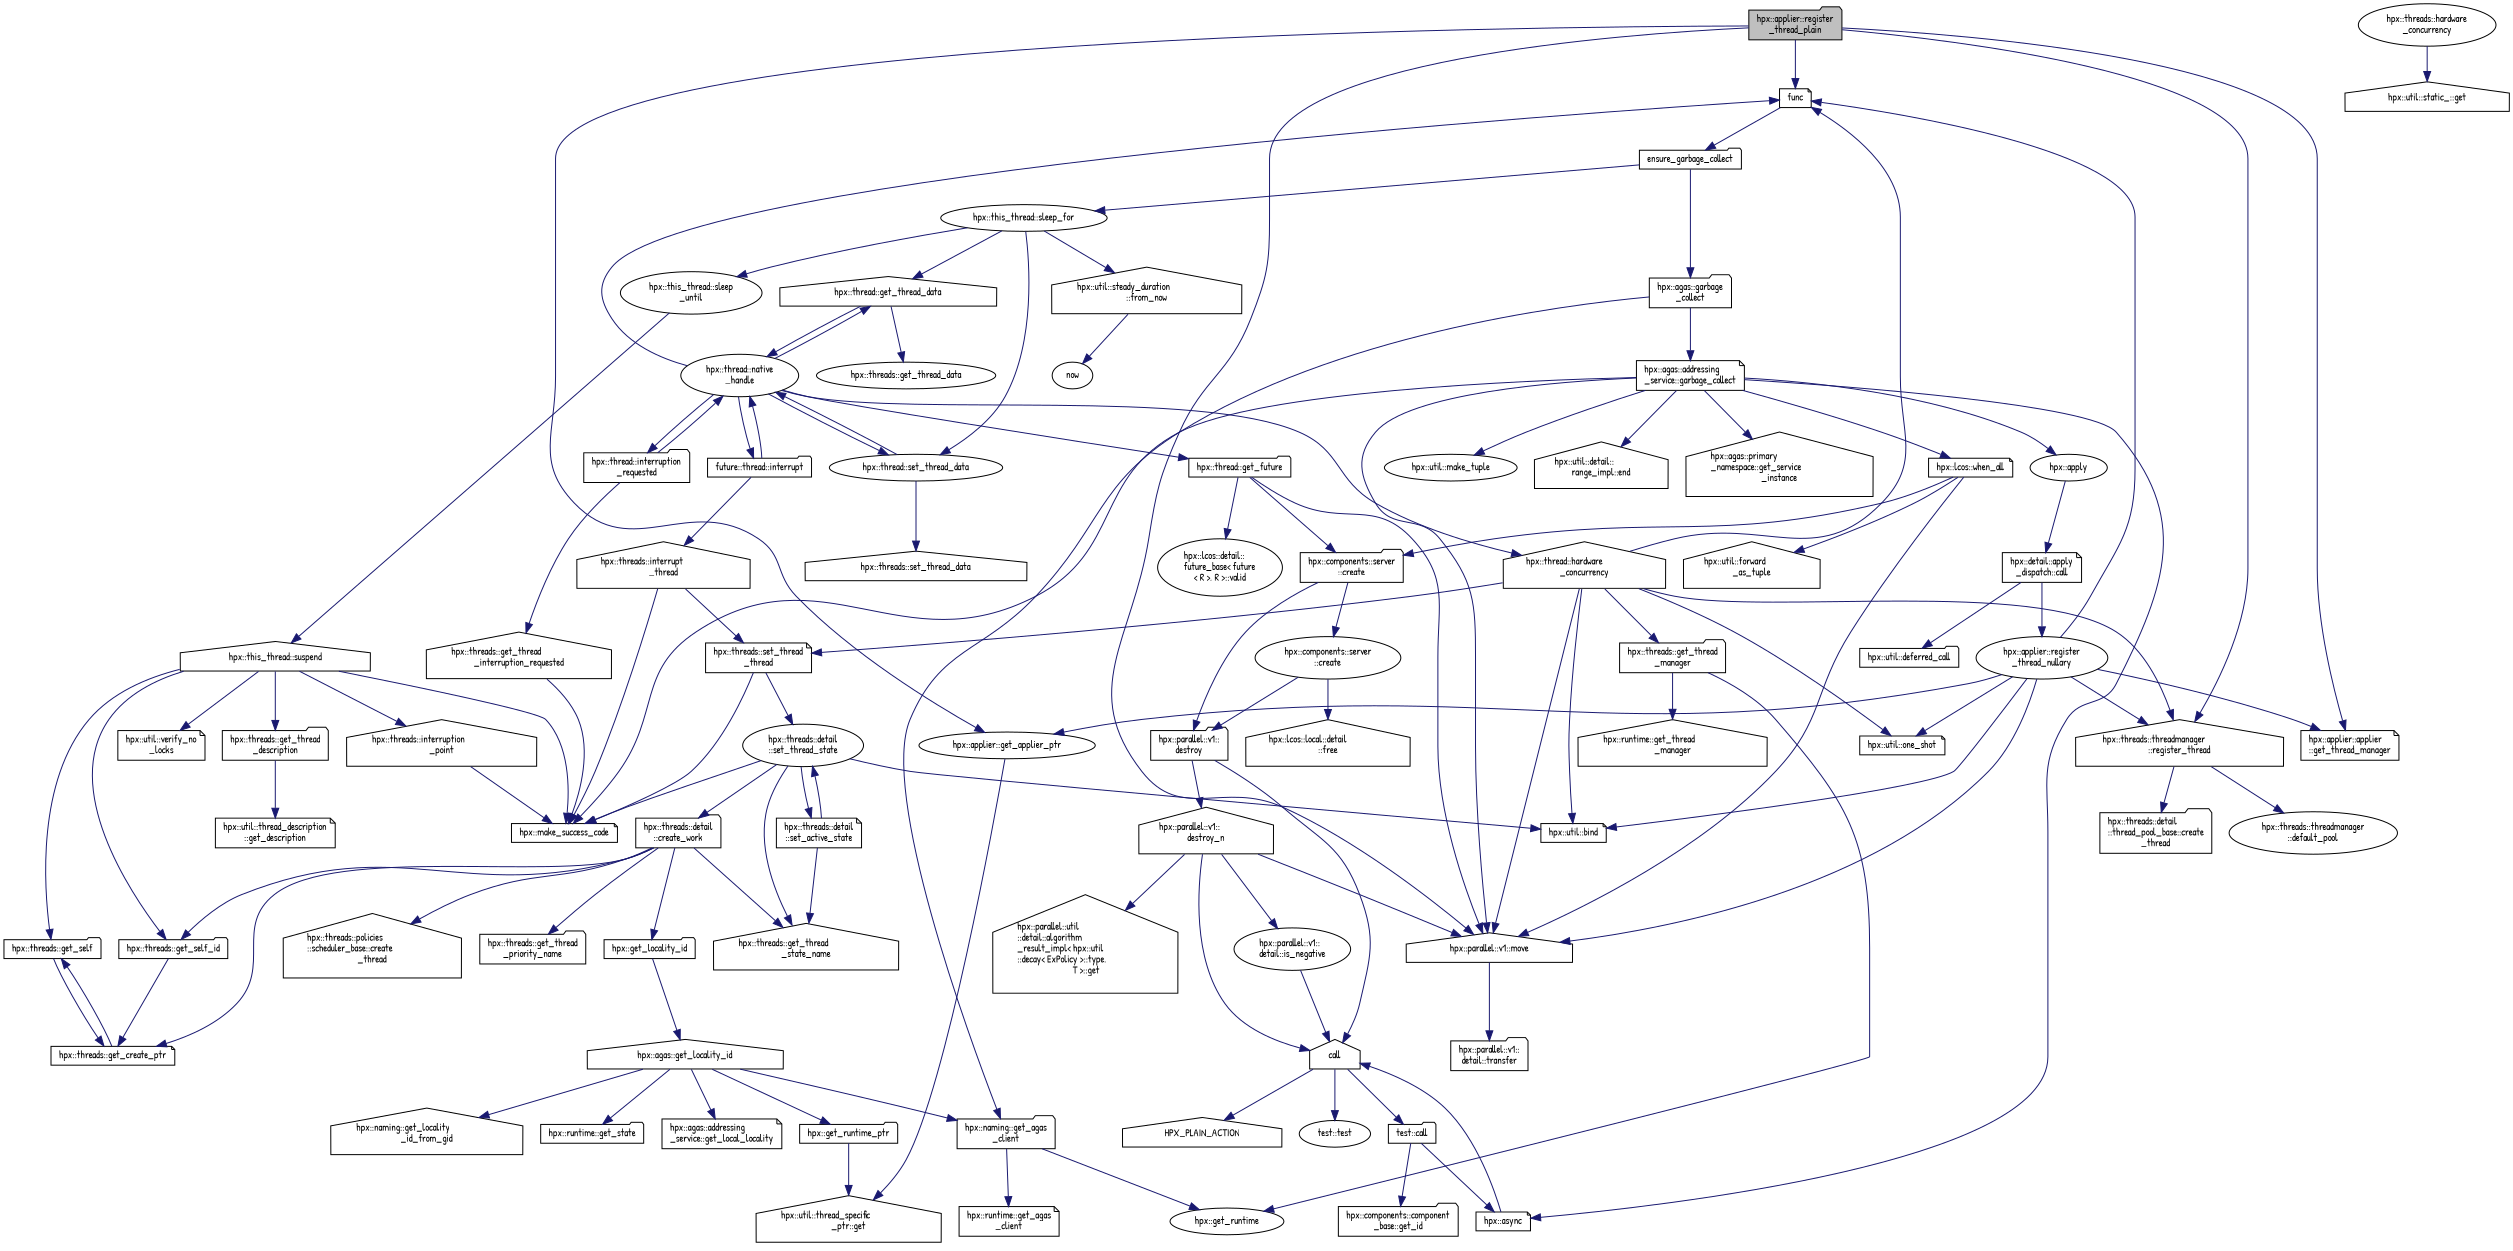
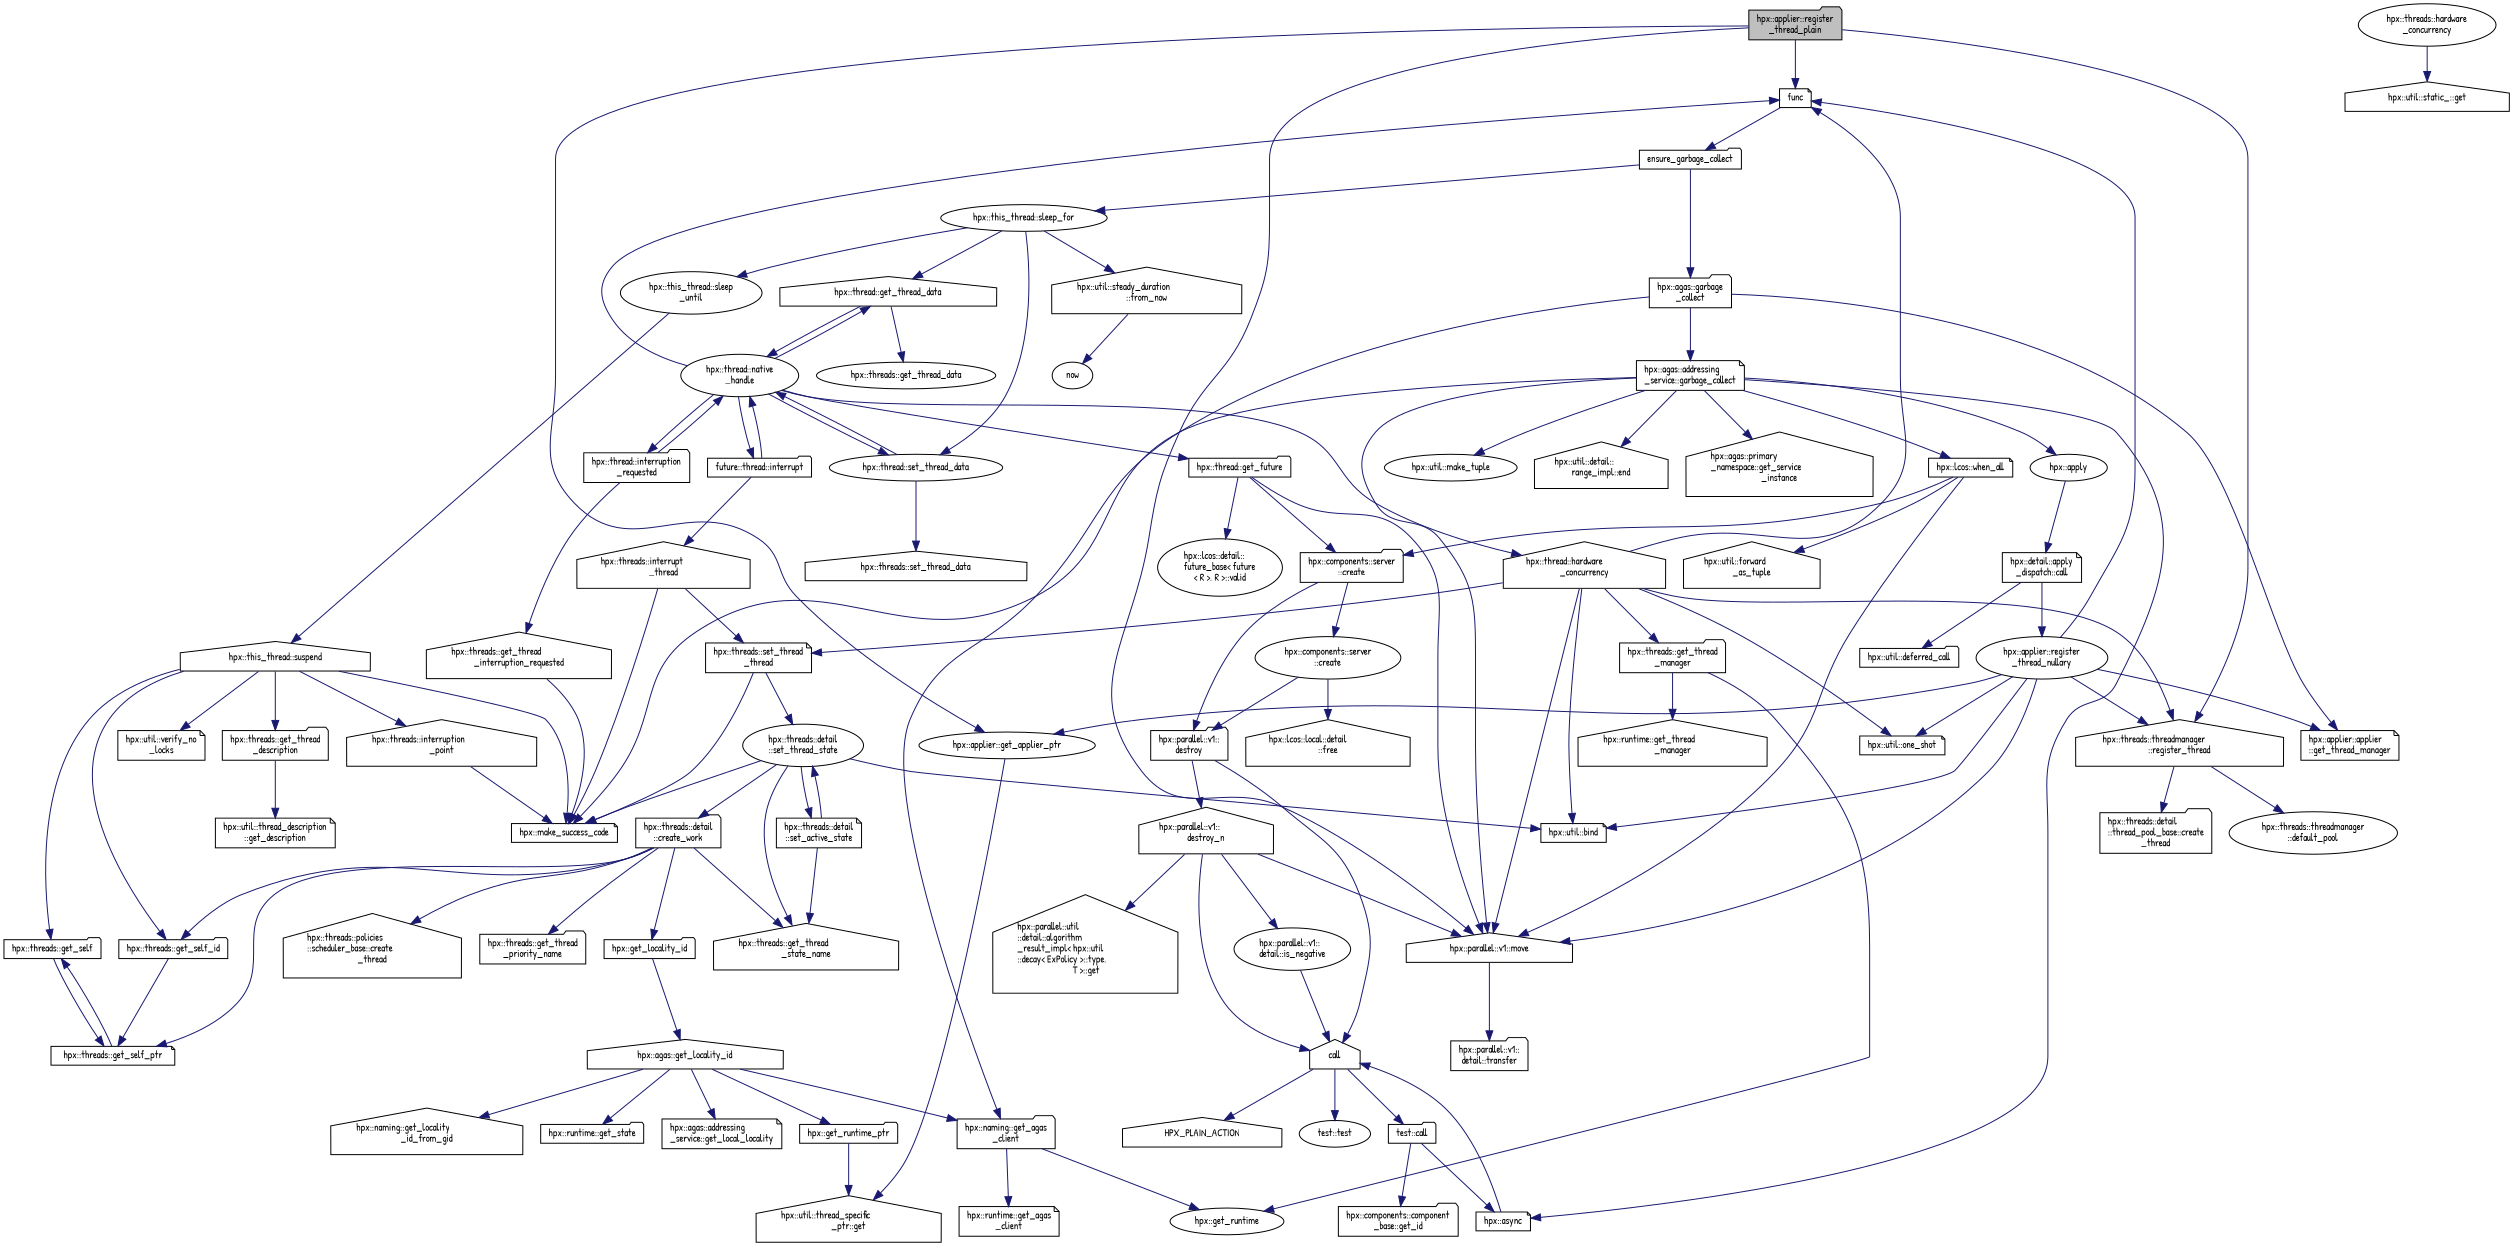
(2317, 185) -> (2122, 388)
(113, 1056) -> (113, 1056)
